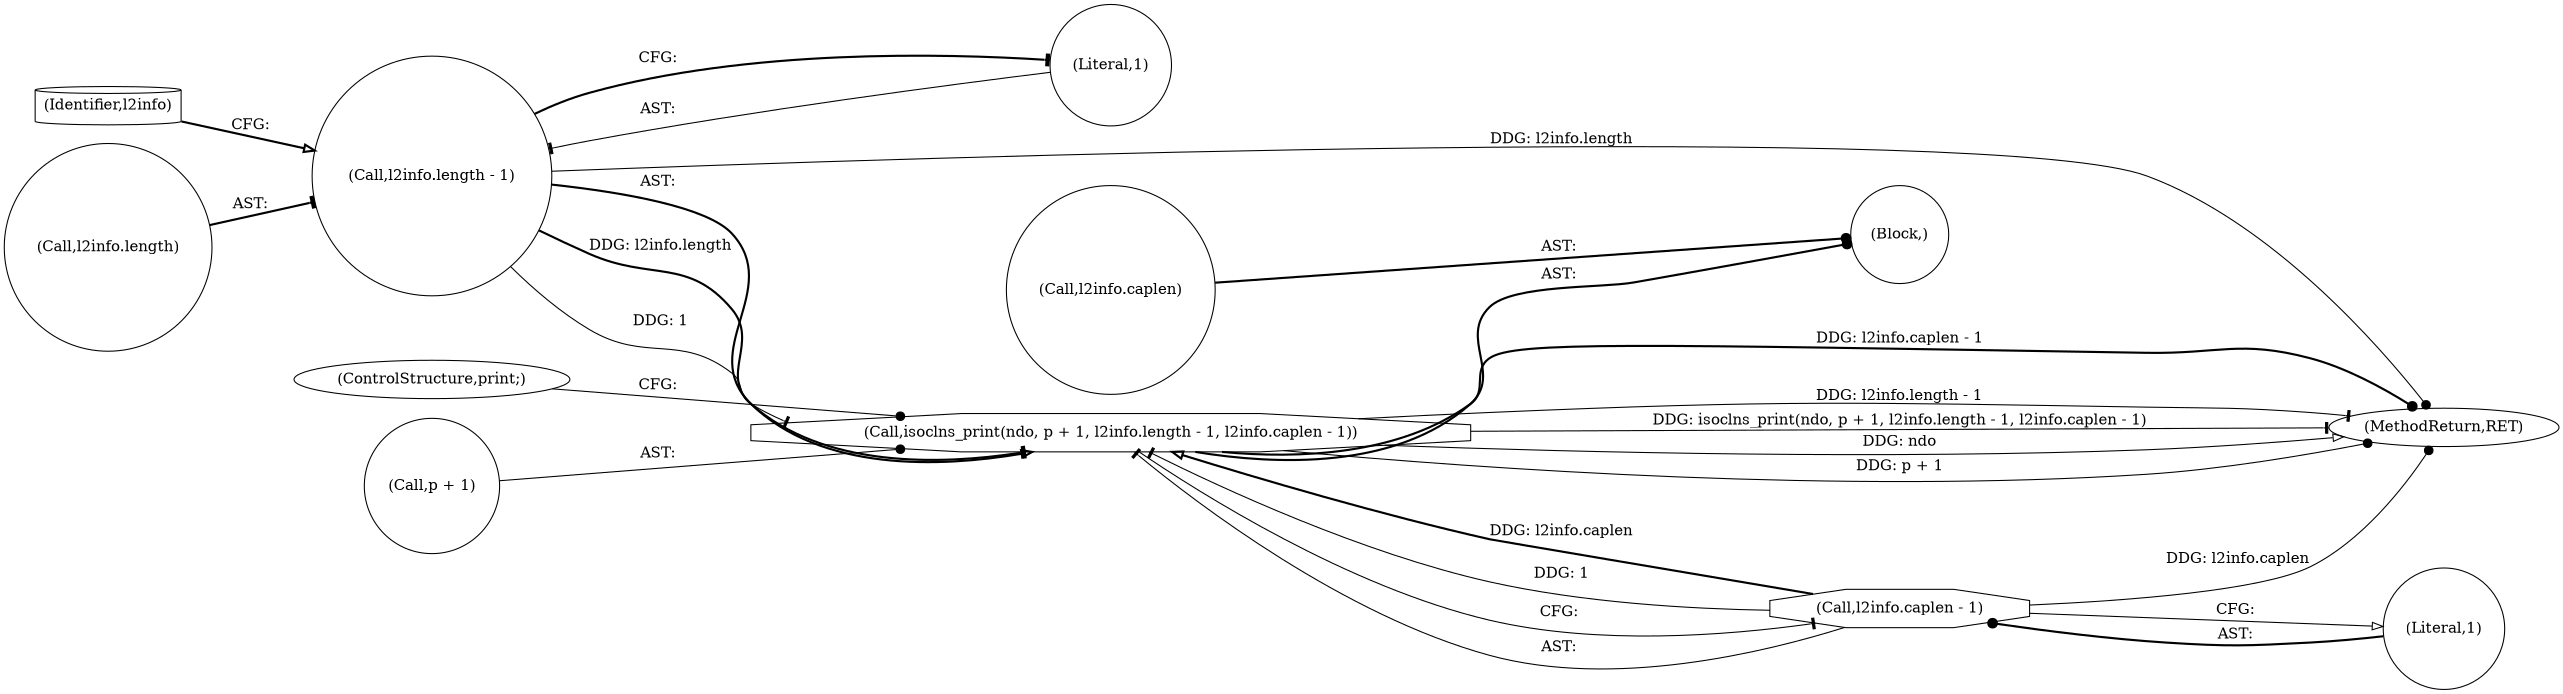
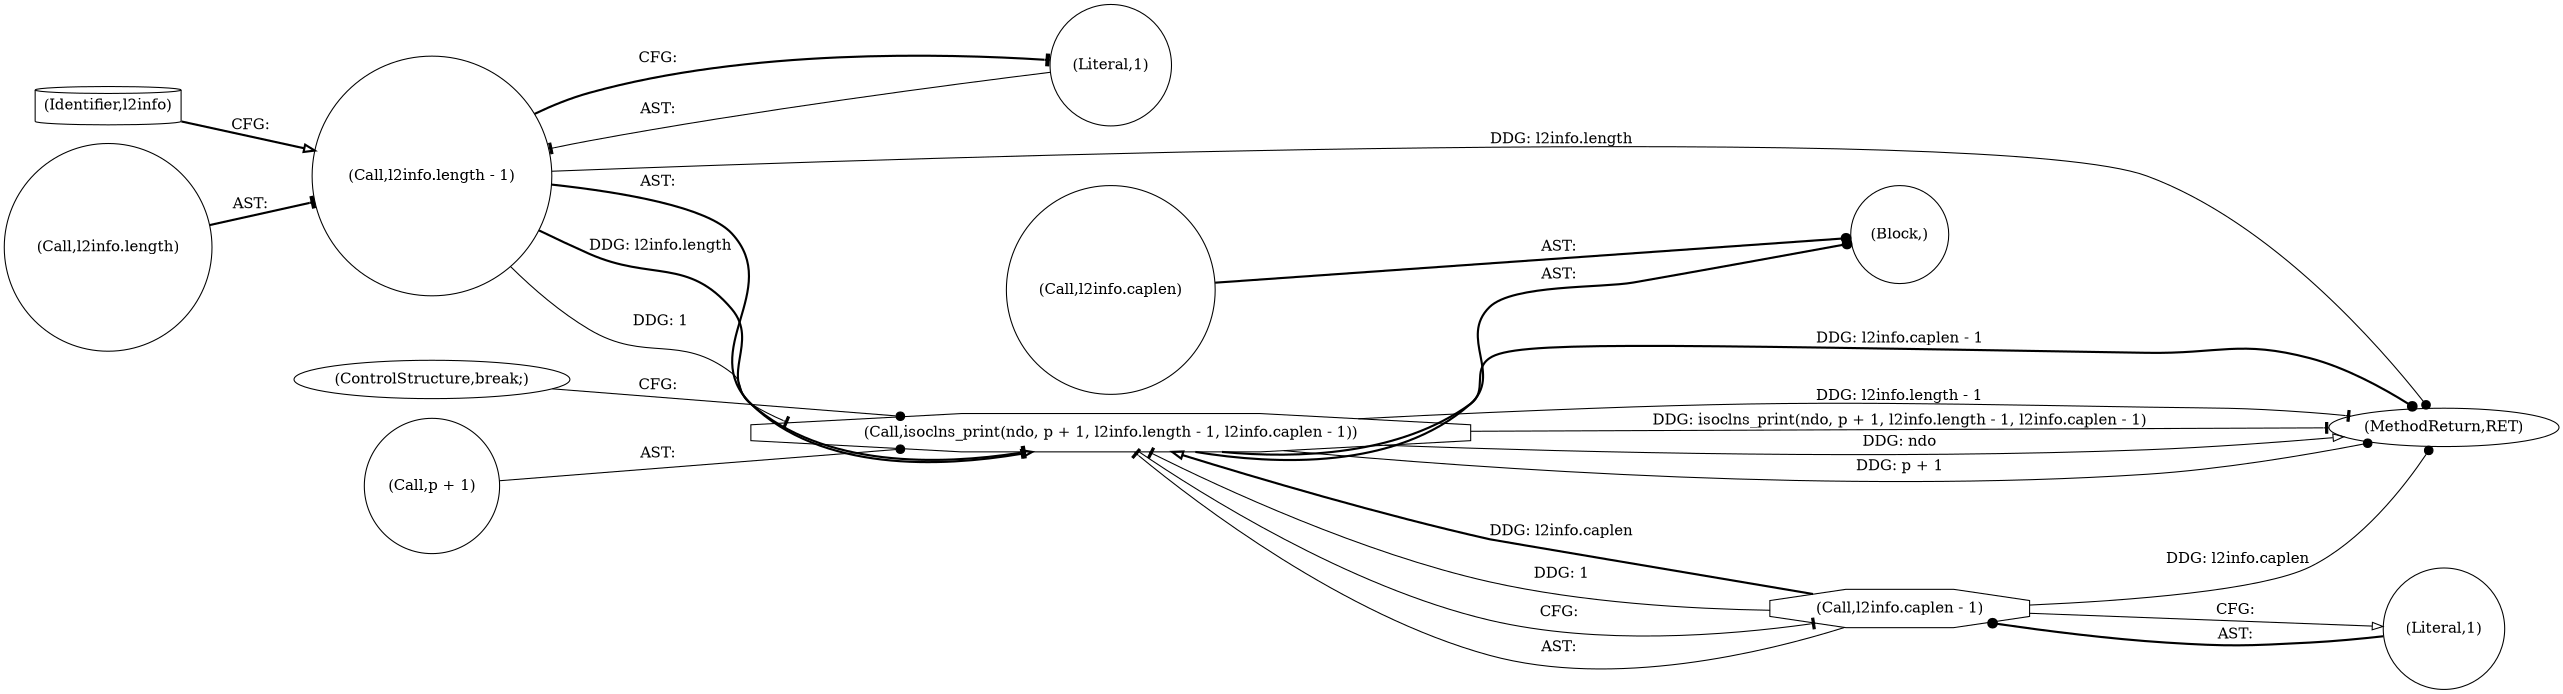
(432, 379) -> (432, 379)
